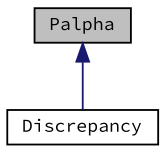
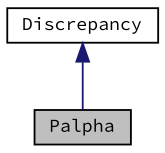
(83, 86) -> (83, 86)
